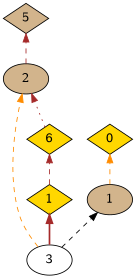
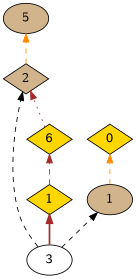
(26, 18) -> (26, 18)
(26, 53) -> (26, 53)
(26, 79) -> (26, 79)
(13, 177) -> (13, 176)
